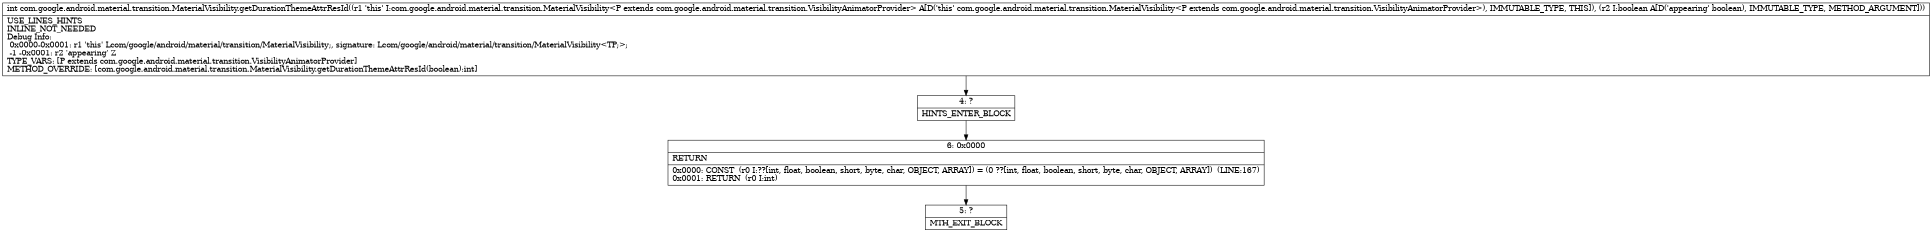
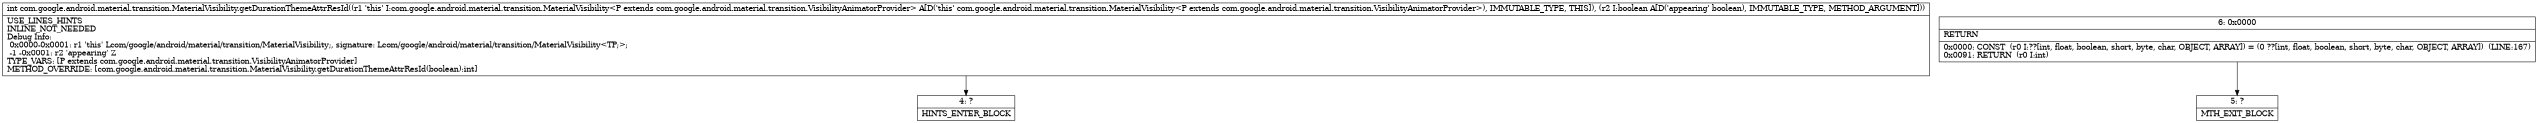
(966, 128) -> none
(726, 179) -> (1997, 55)
